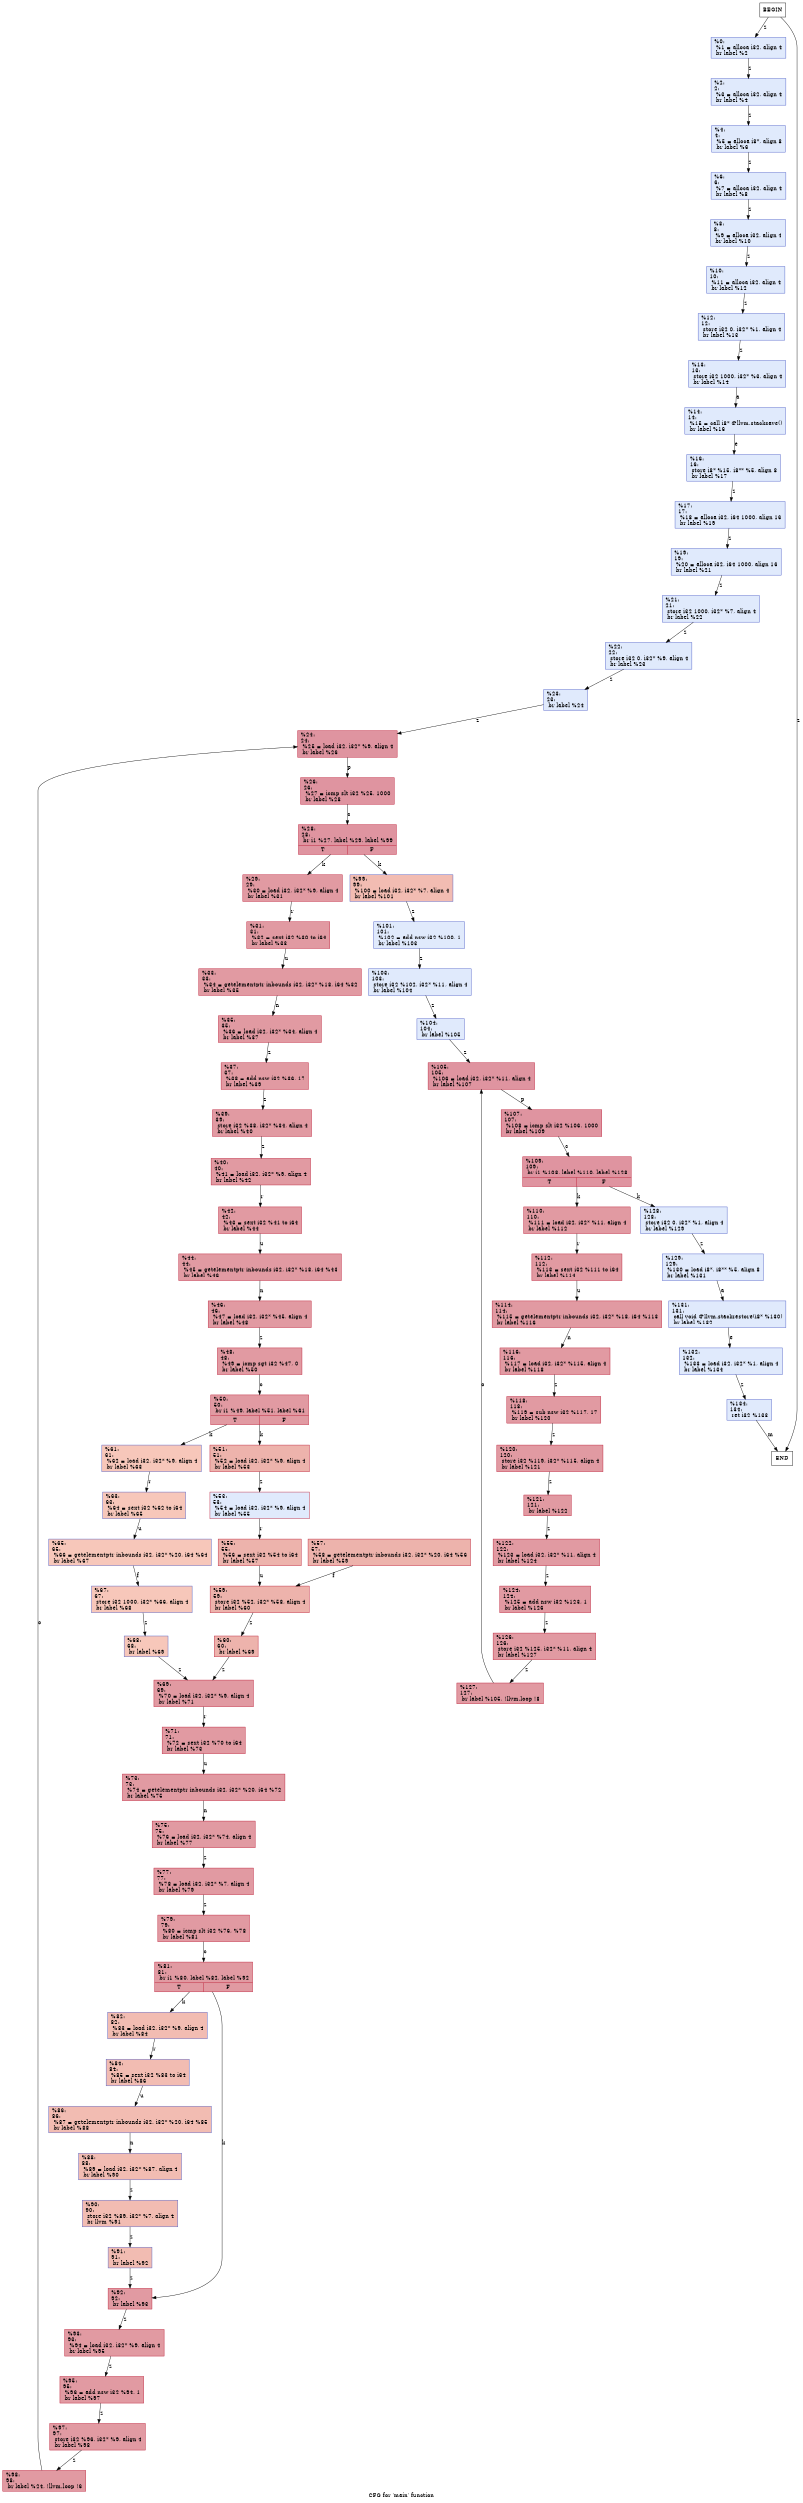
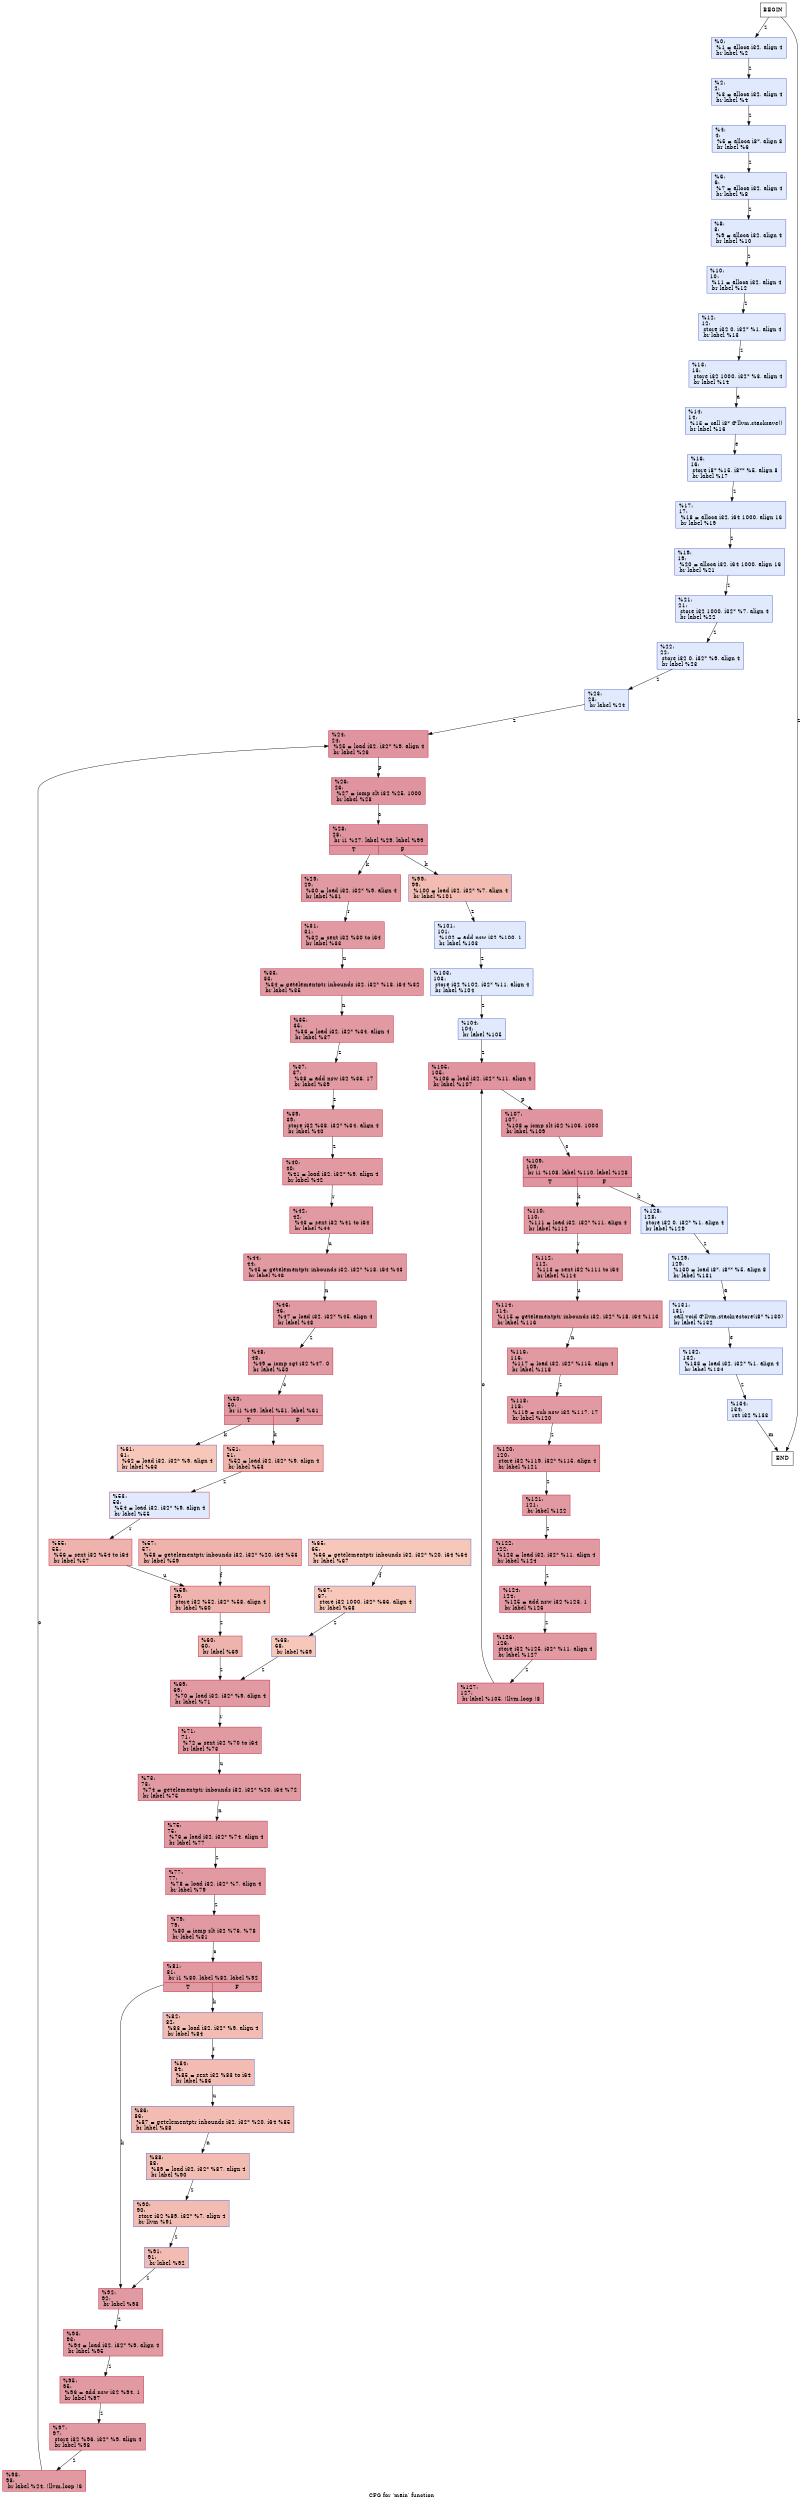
(144, 1505) -> none
